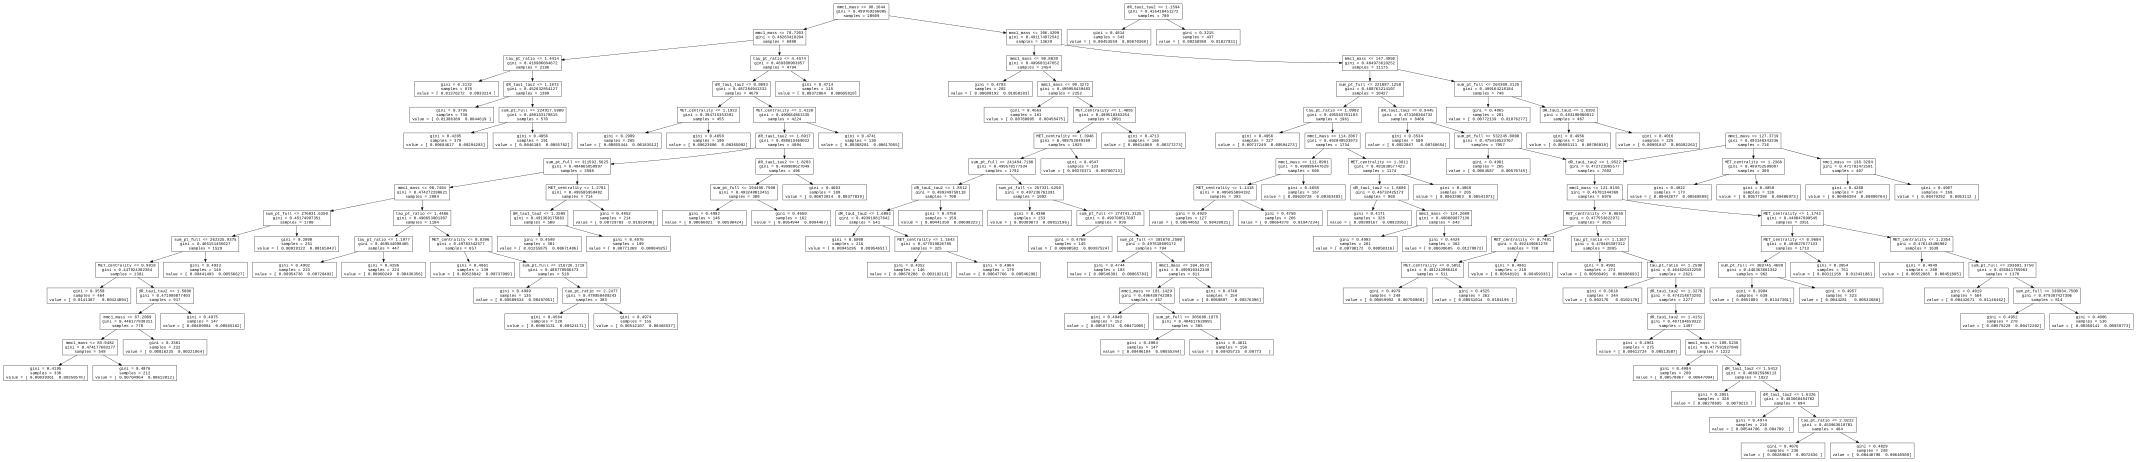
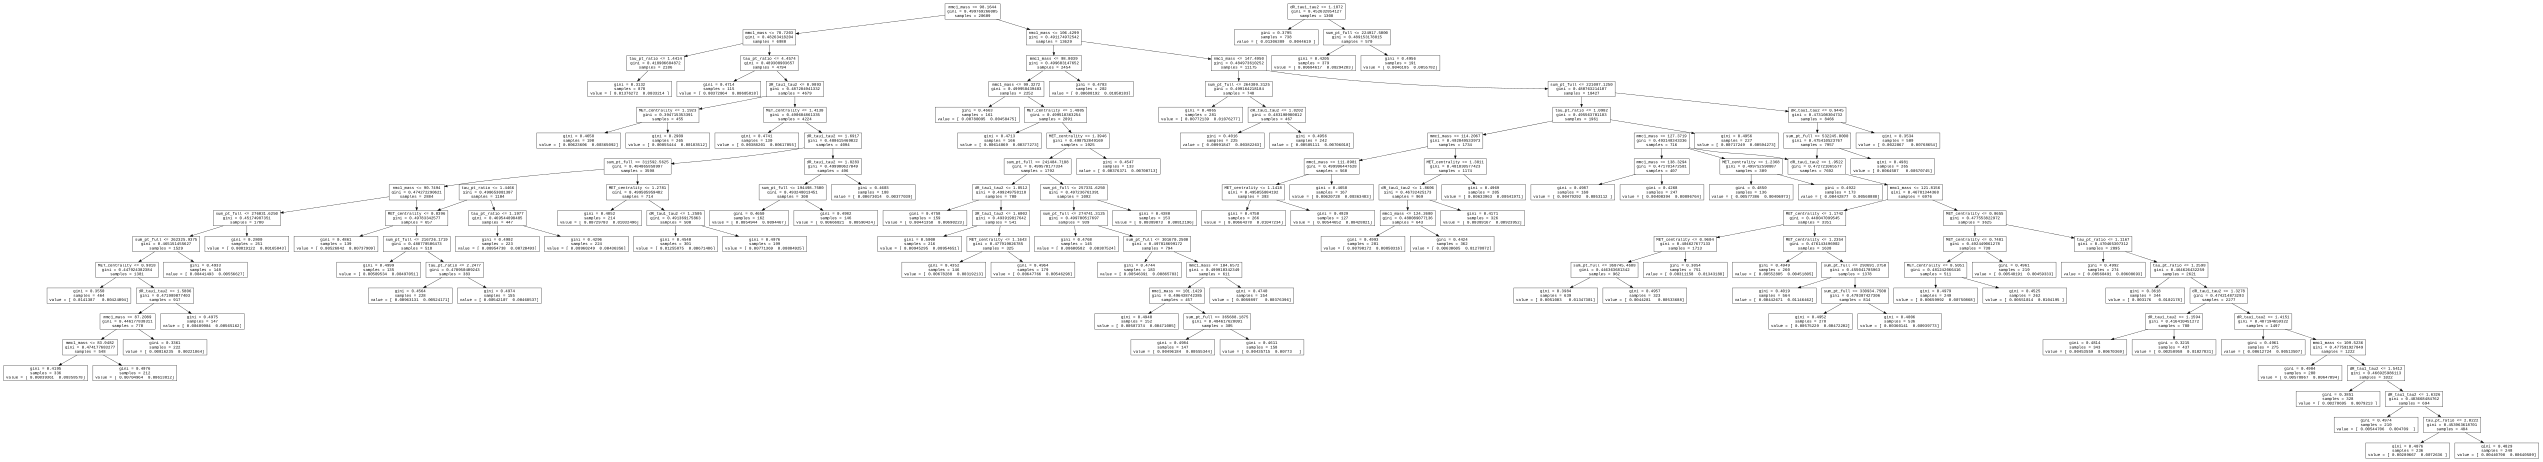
(533, 75) -> none
(422, 204) -> (417, 204)
none -> (2198, 308)
